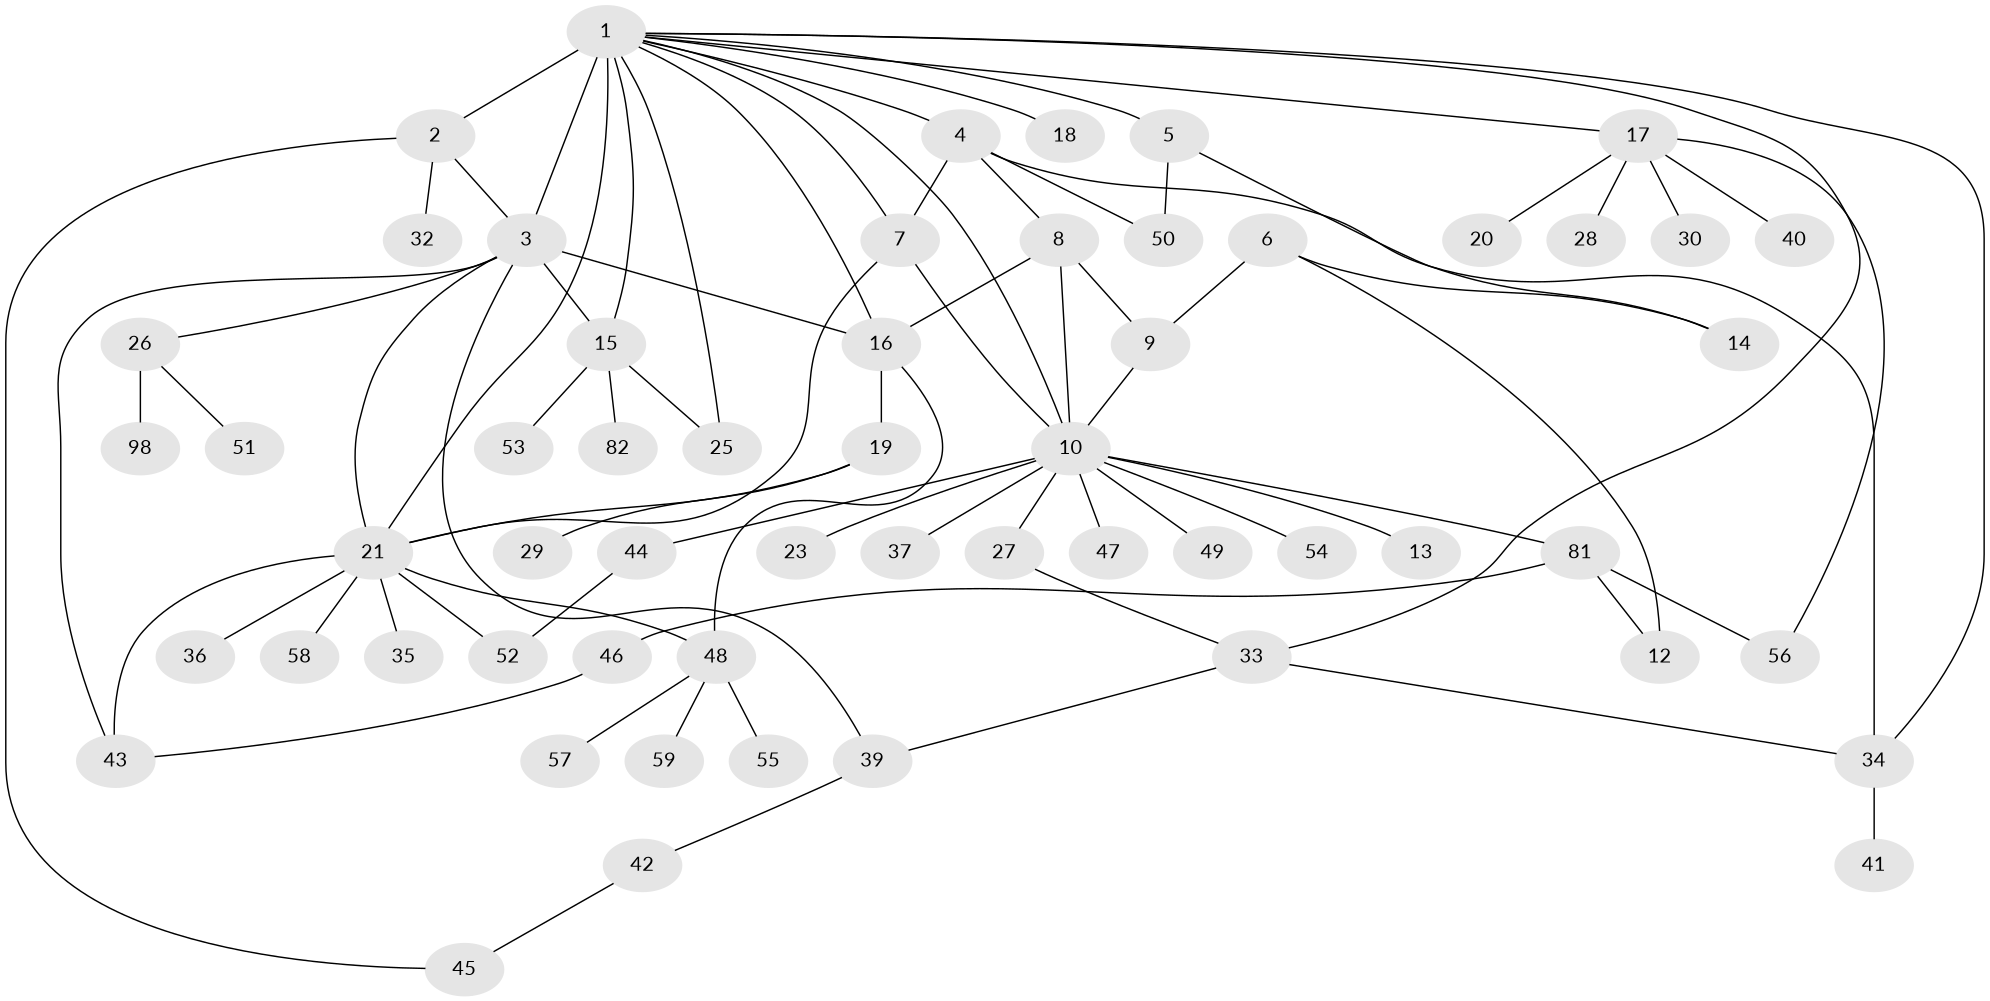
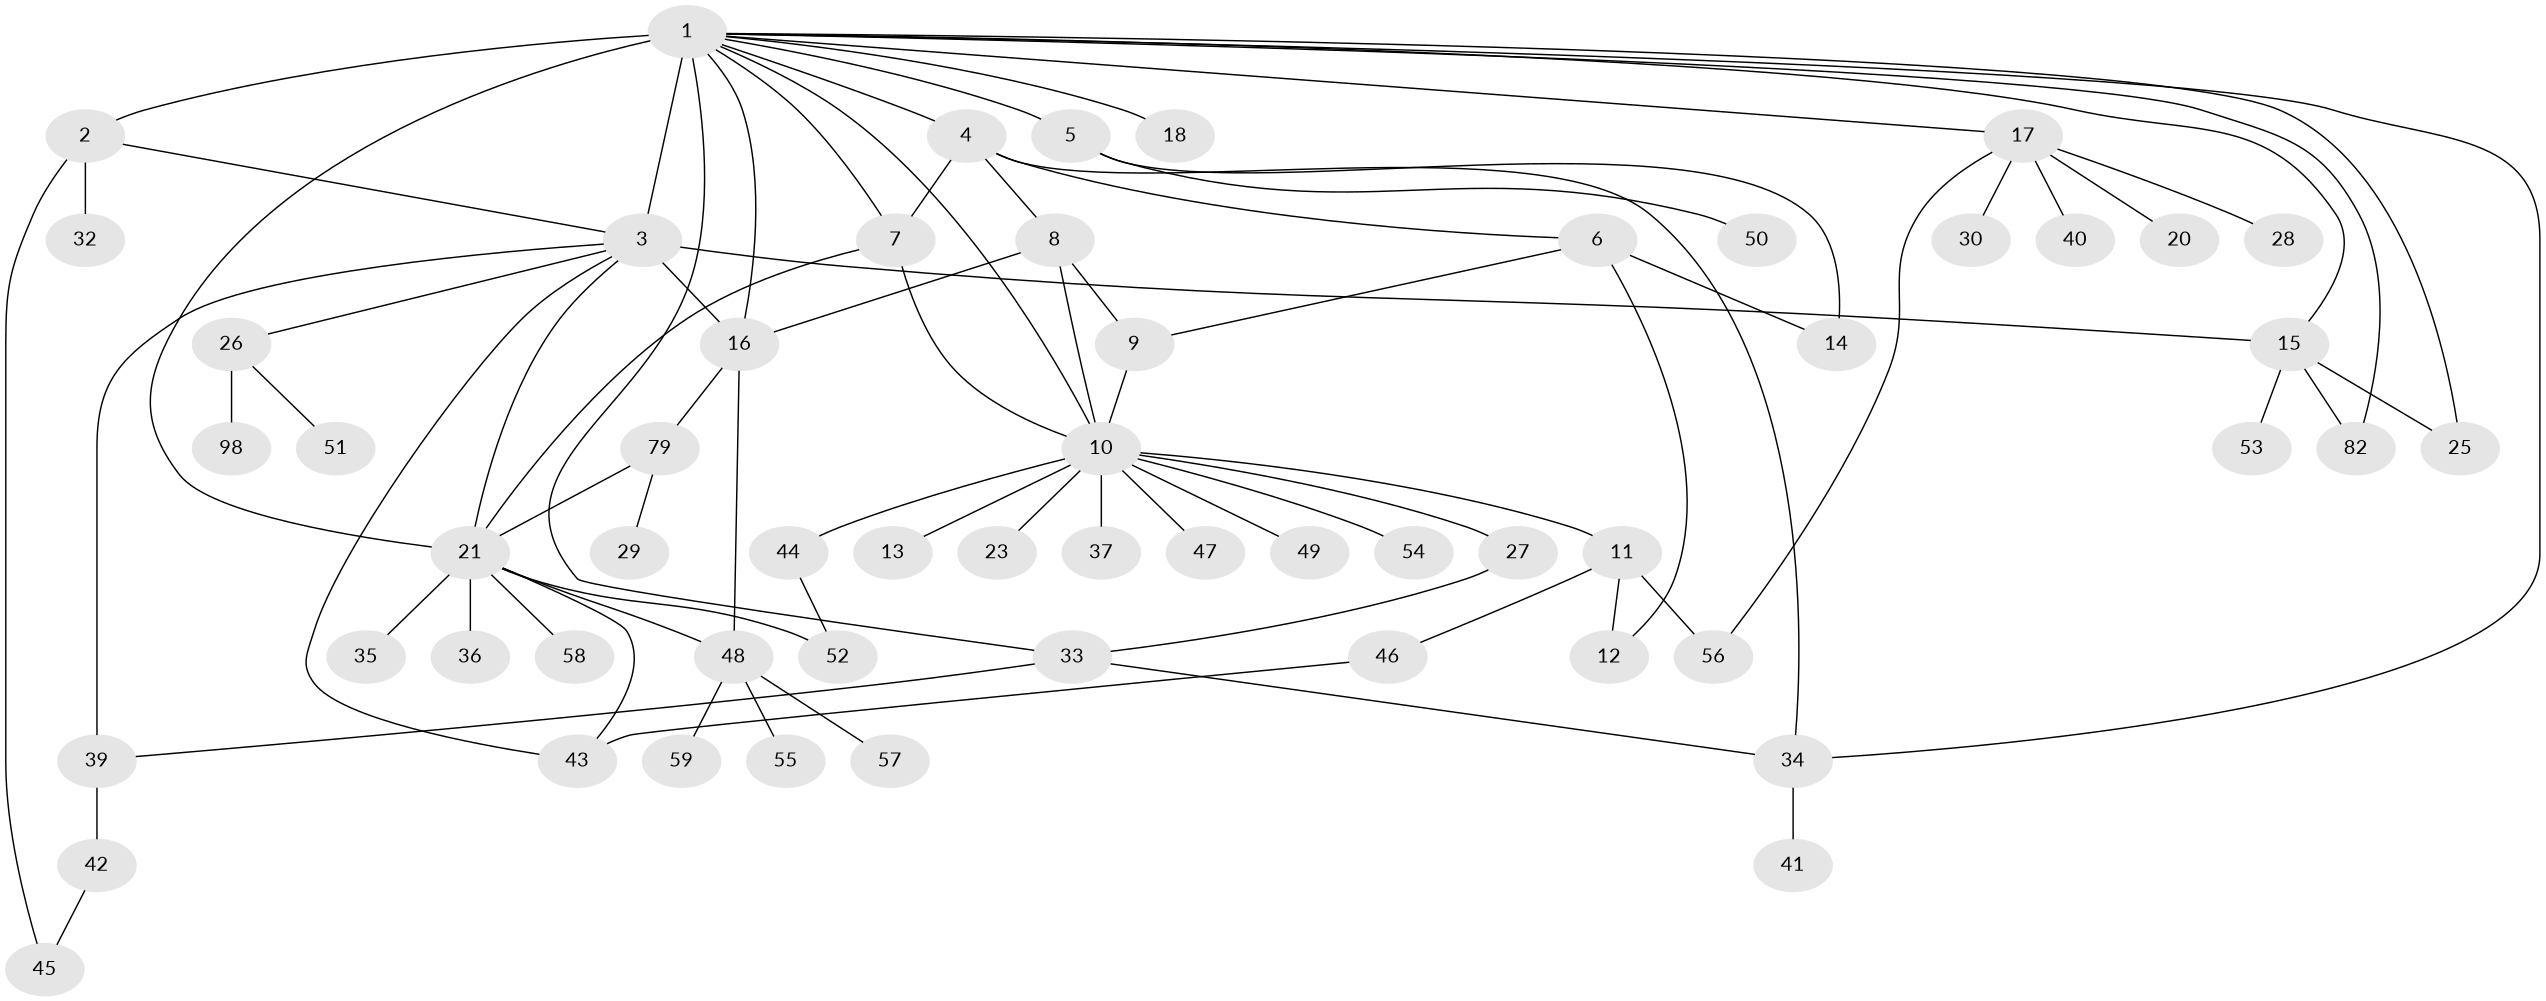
none -> (2046, 88)
(1062, 188) -> (1274, 214)
(881, 449) -> (660, 449)
(1580, 553) -> (1622, 553)
